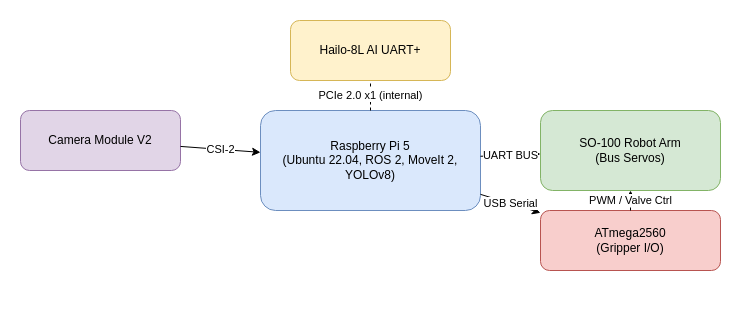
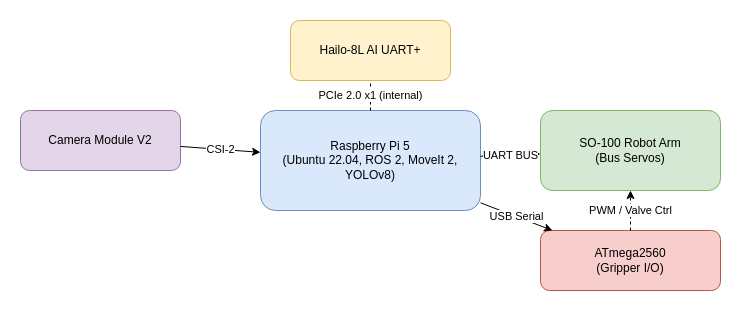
(631, 241) -> (631, 261)
